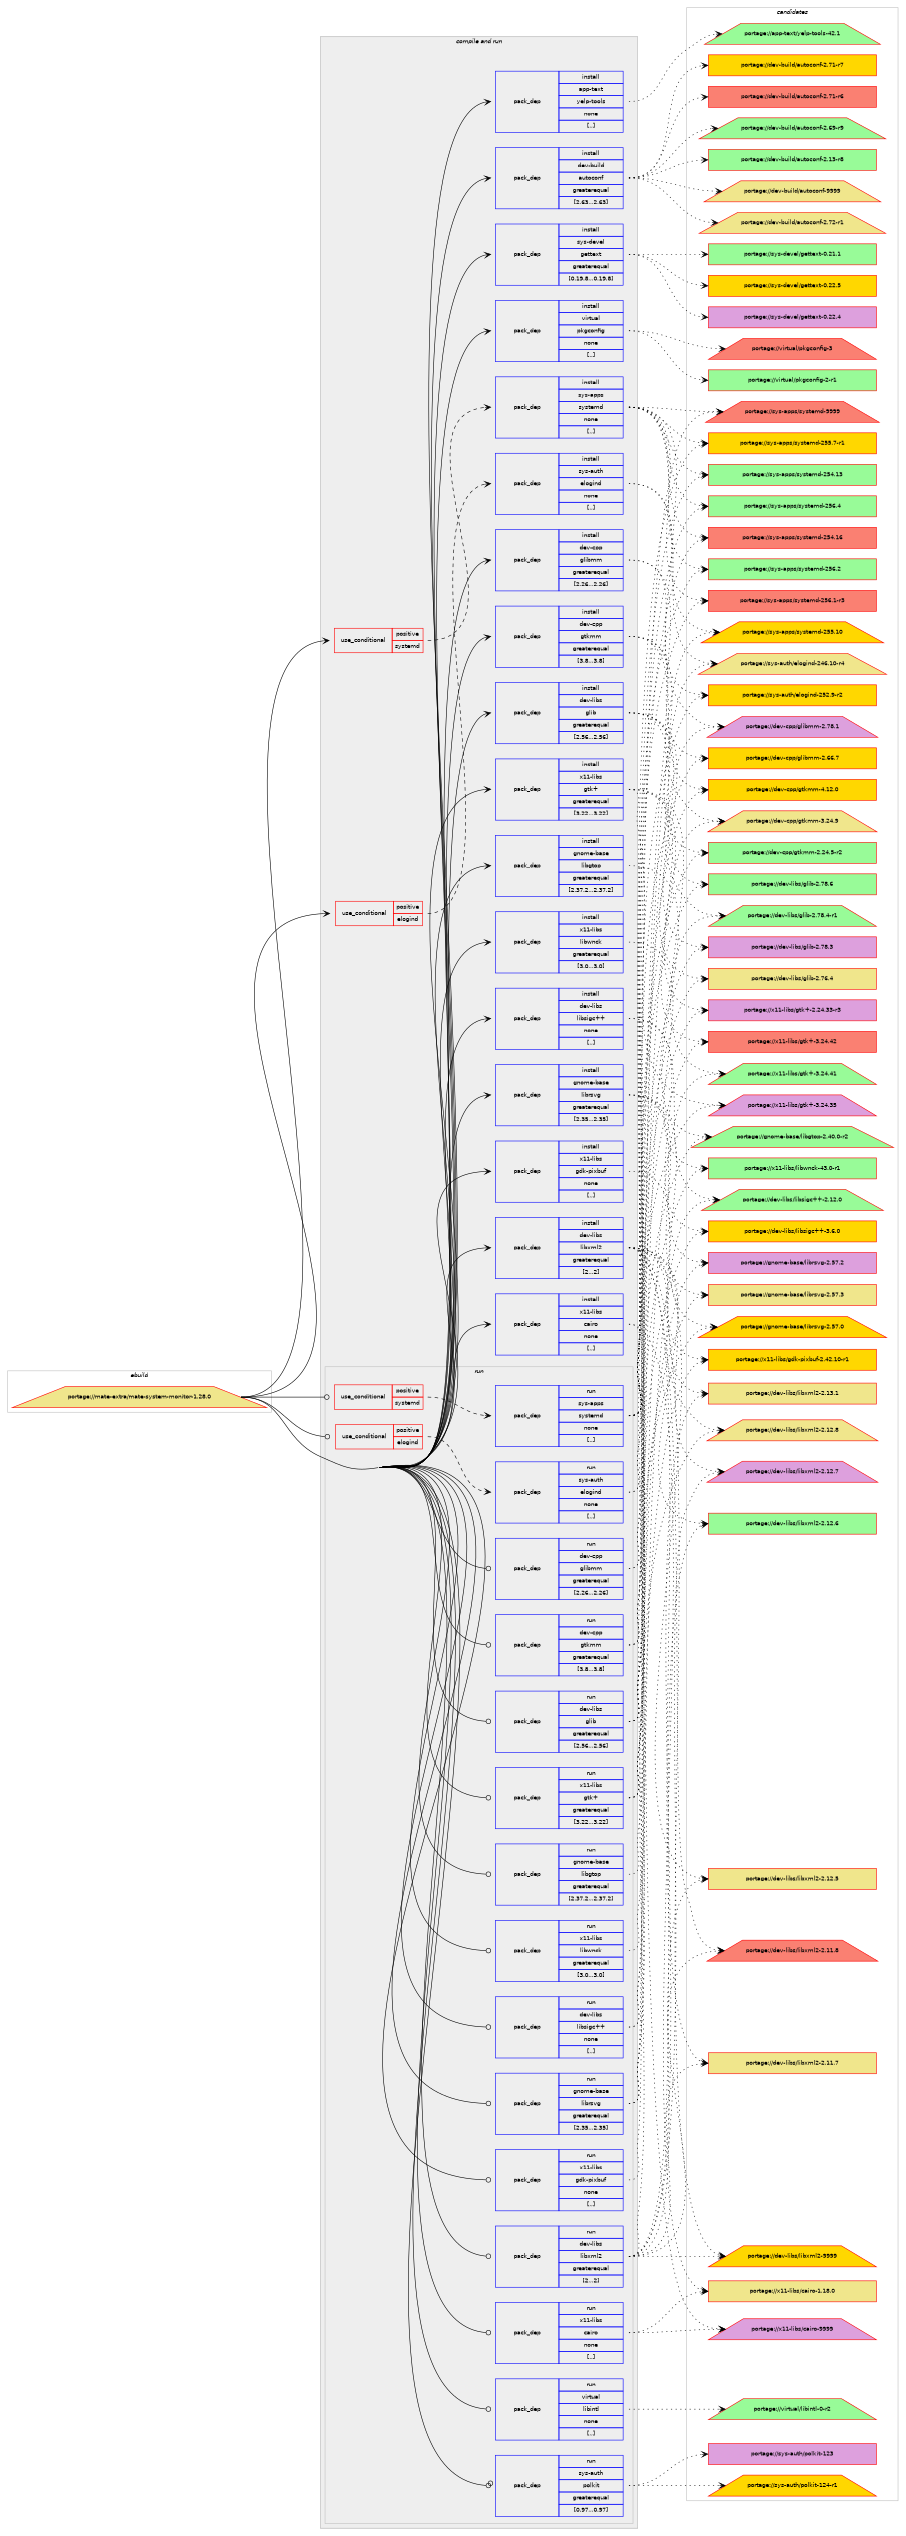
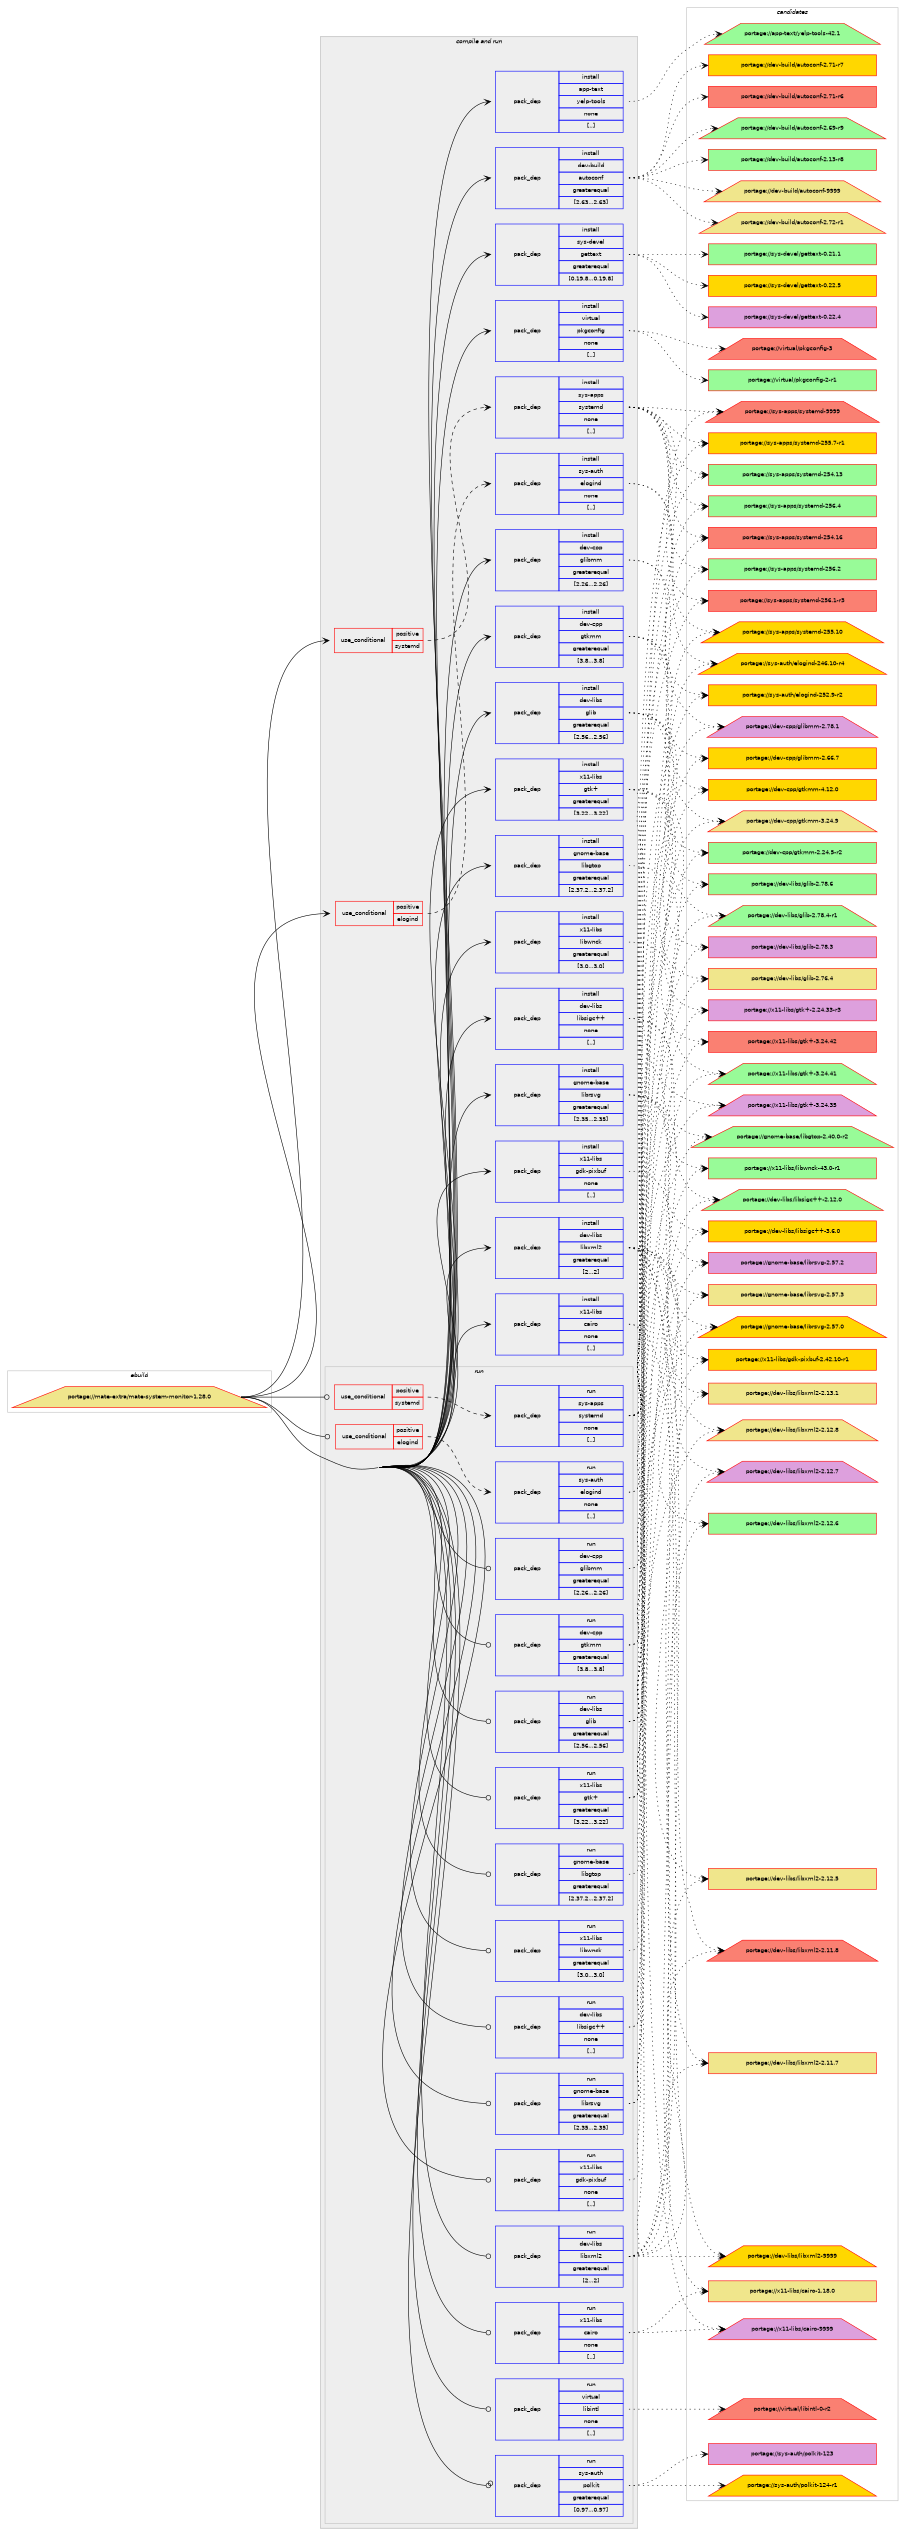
(792, 664) -> (792, 664)
(792, 2409) -> (792, 2409)
